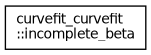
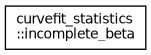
(76, 28) -> (76, 28)
